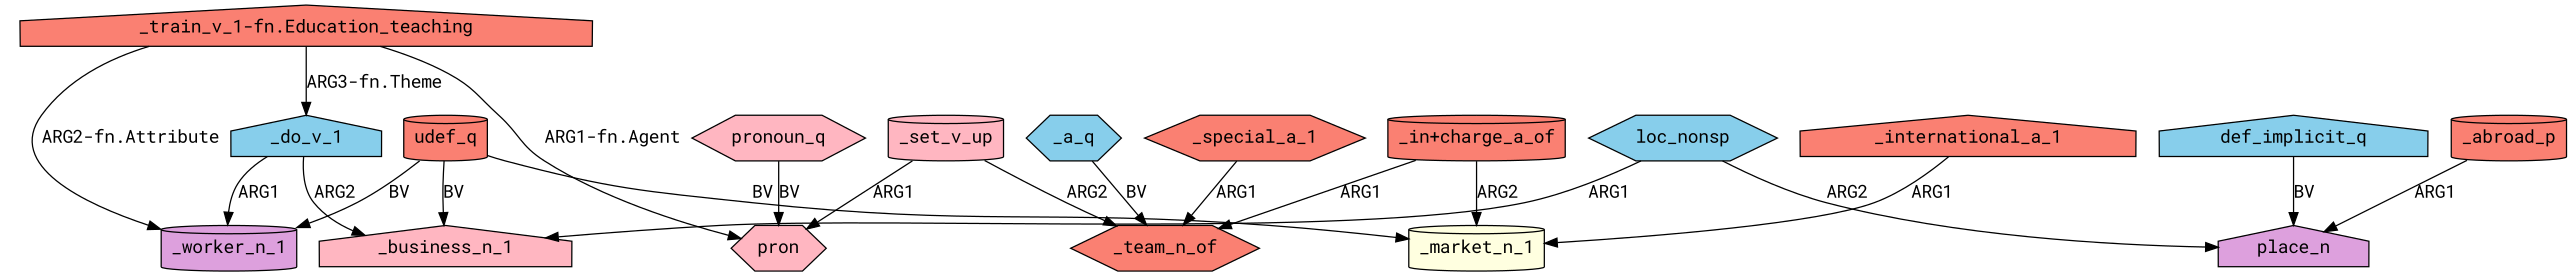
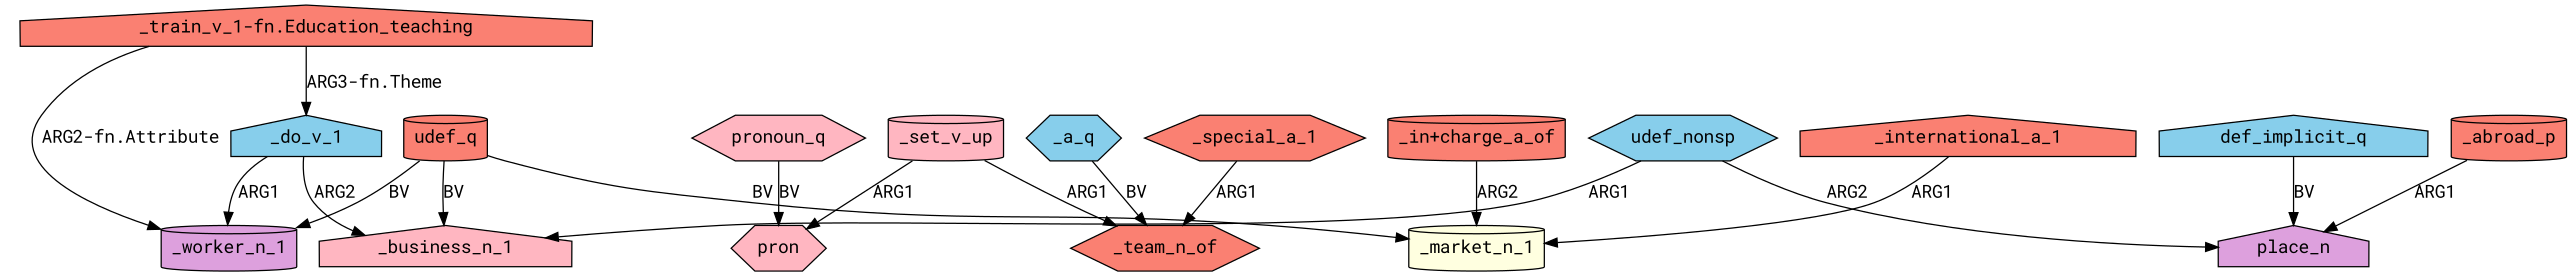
(1683, 138) -> (1683, 138)
(543, 160) -> none
(1323, 192) -> none
(1088, 193) -> (1088, 193)
